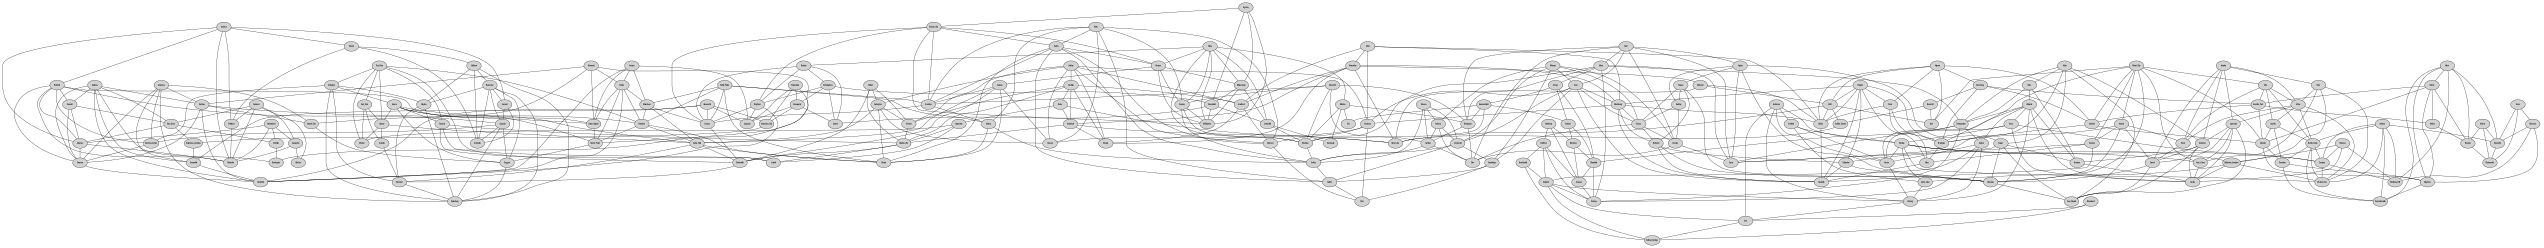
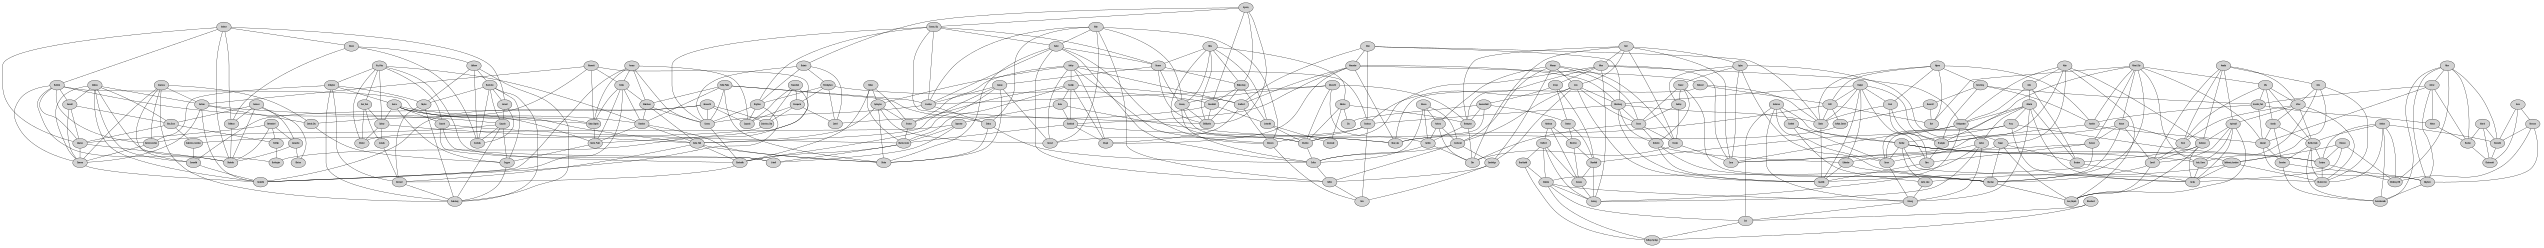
(1007, 56) -> (1020, 13)
none -> (662, 103)
(904, 143) -> (904, 143)
